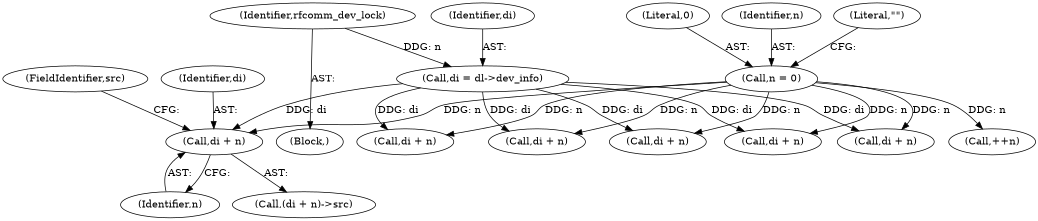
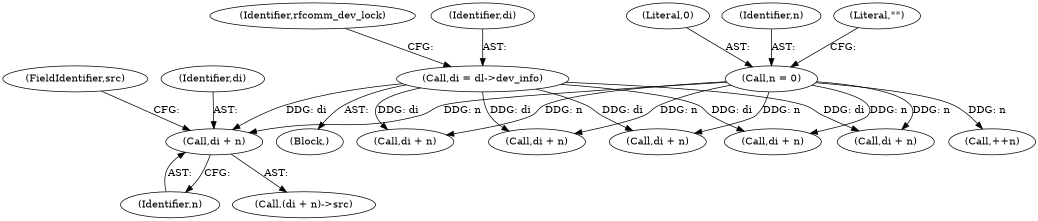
(422, 47) -> (422, 47)
(311, 75) -> (361, 97)
